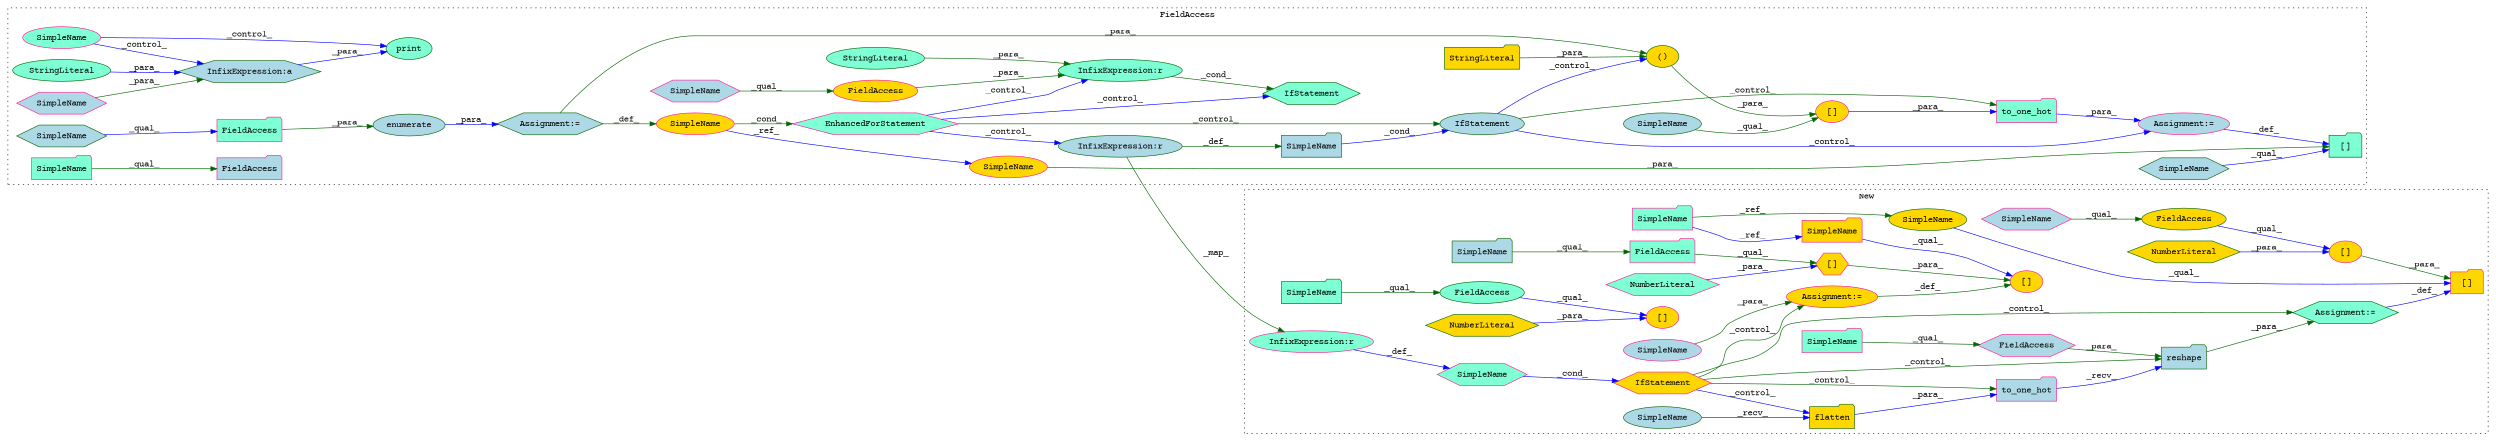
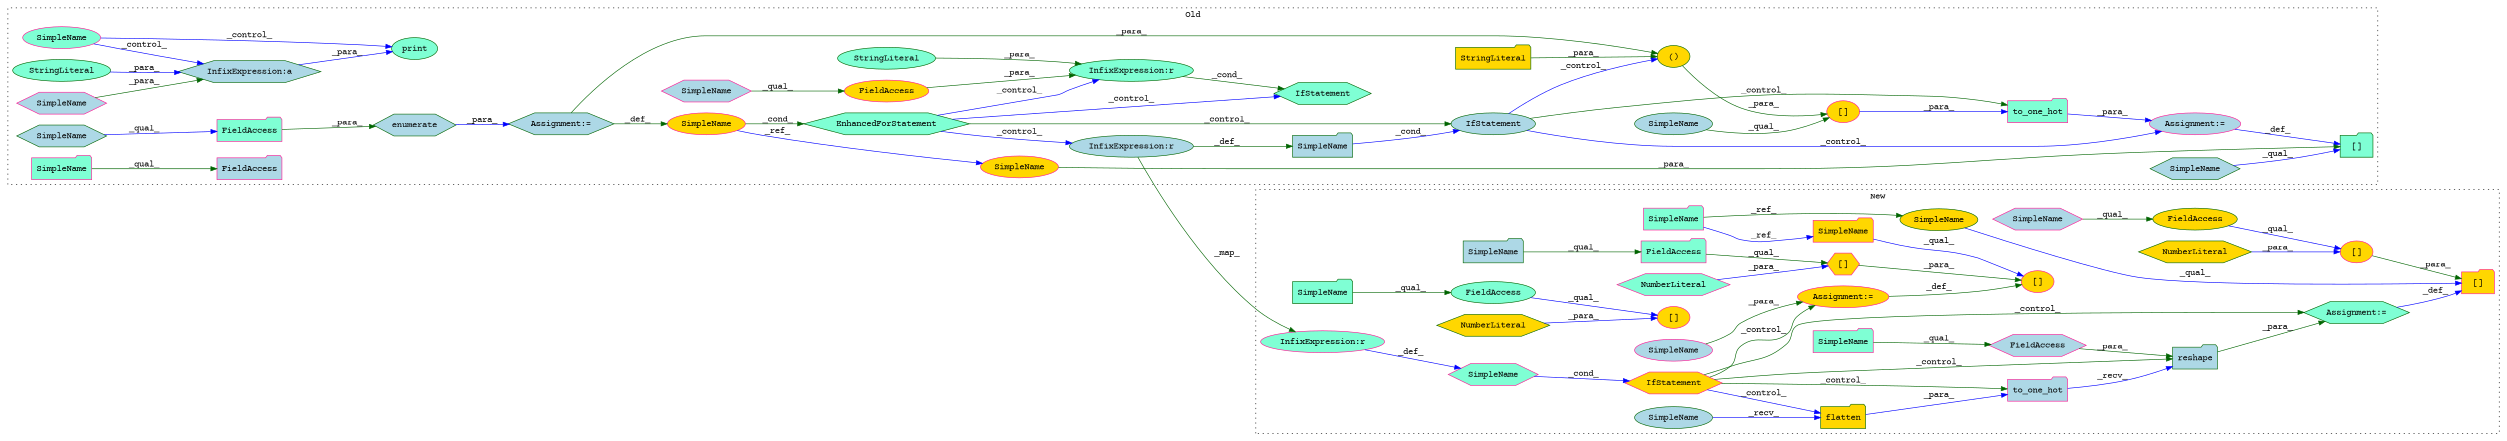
(1187, 15) -> (1193, 15)
(875, 124) -> (887, 124)
(409, 125) -> (415, 125)
